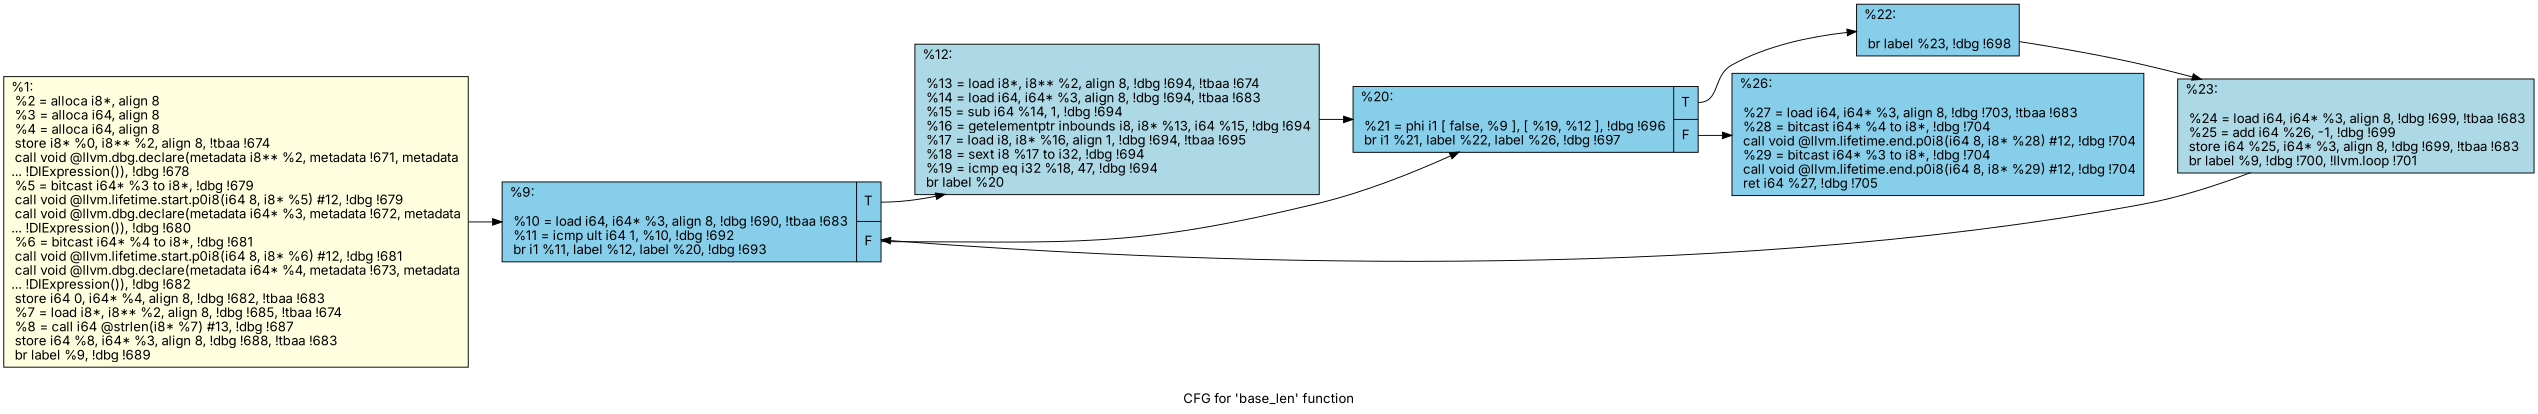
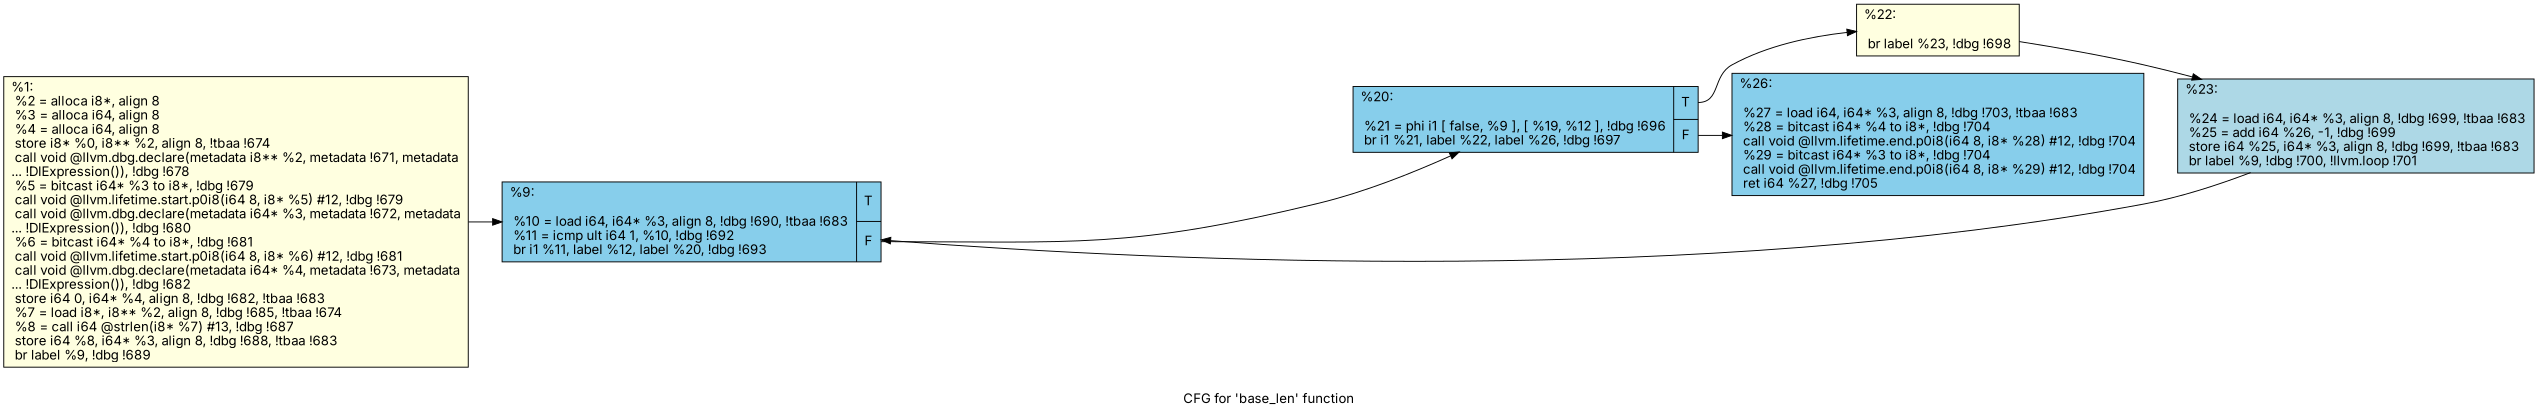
(1938, 30) -> (1938, 30)
(1117, 119) -> none
